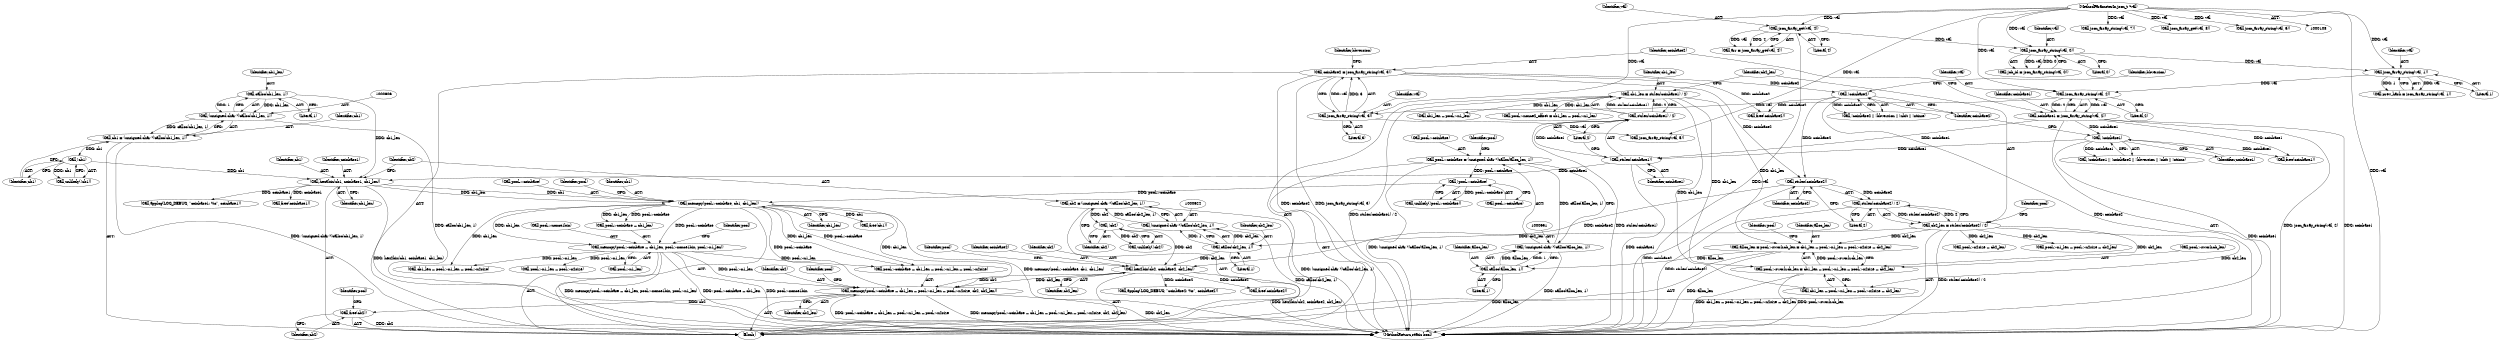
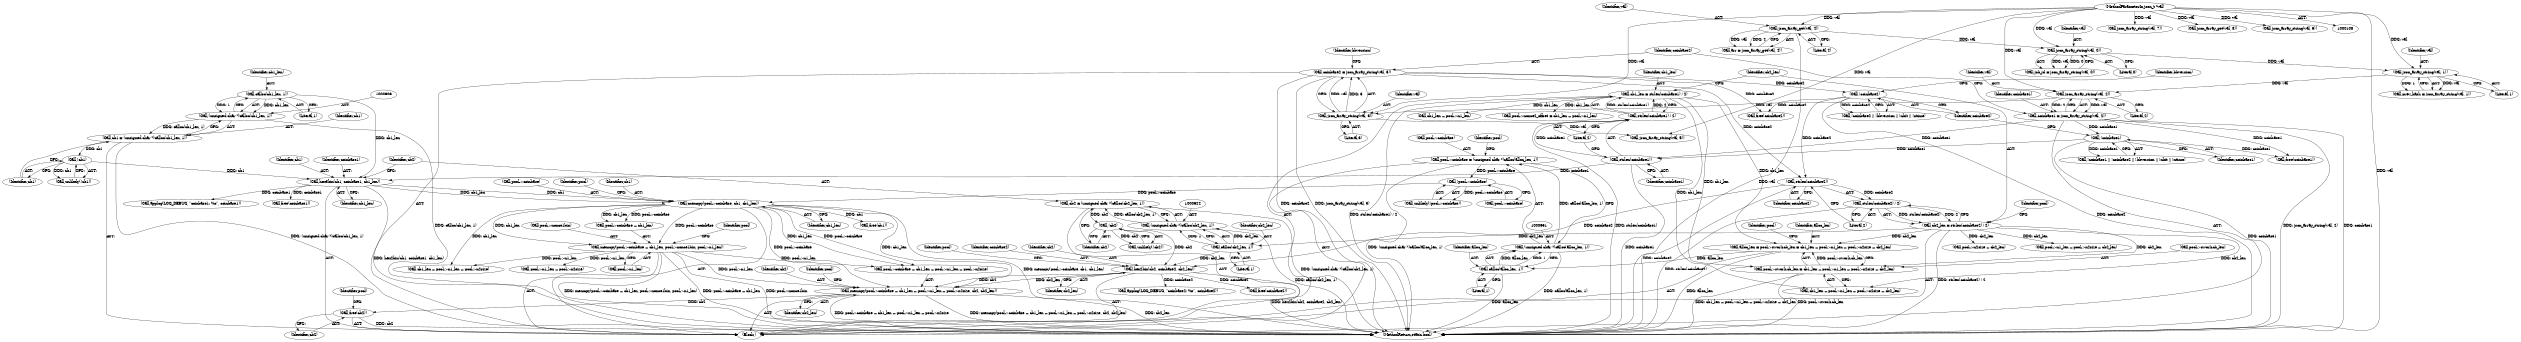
(1440, 193) -> (1441, 193)
